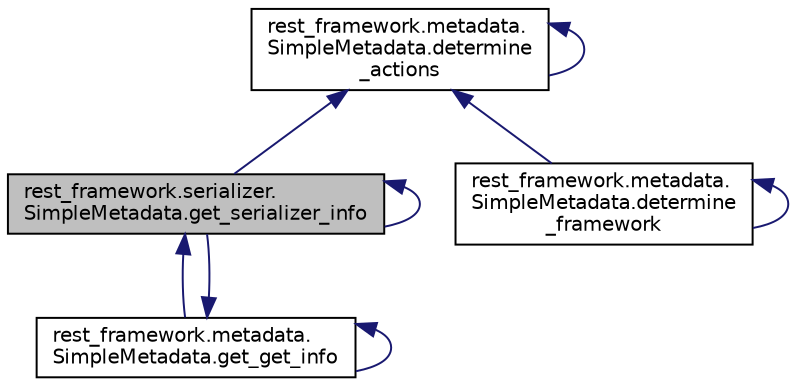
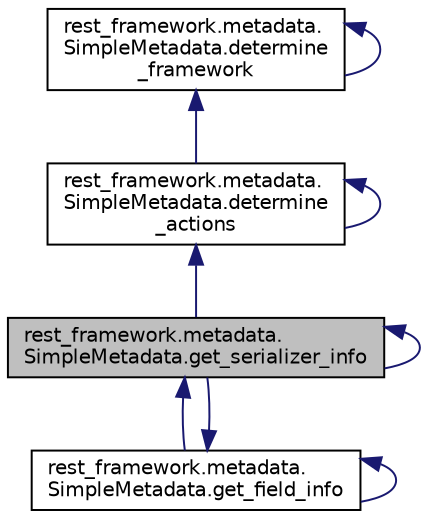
(510, 133) -> (196, 137)
(196, 204) -> (196, 348)
(196, 348) -> (196, 480)
